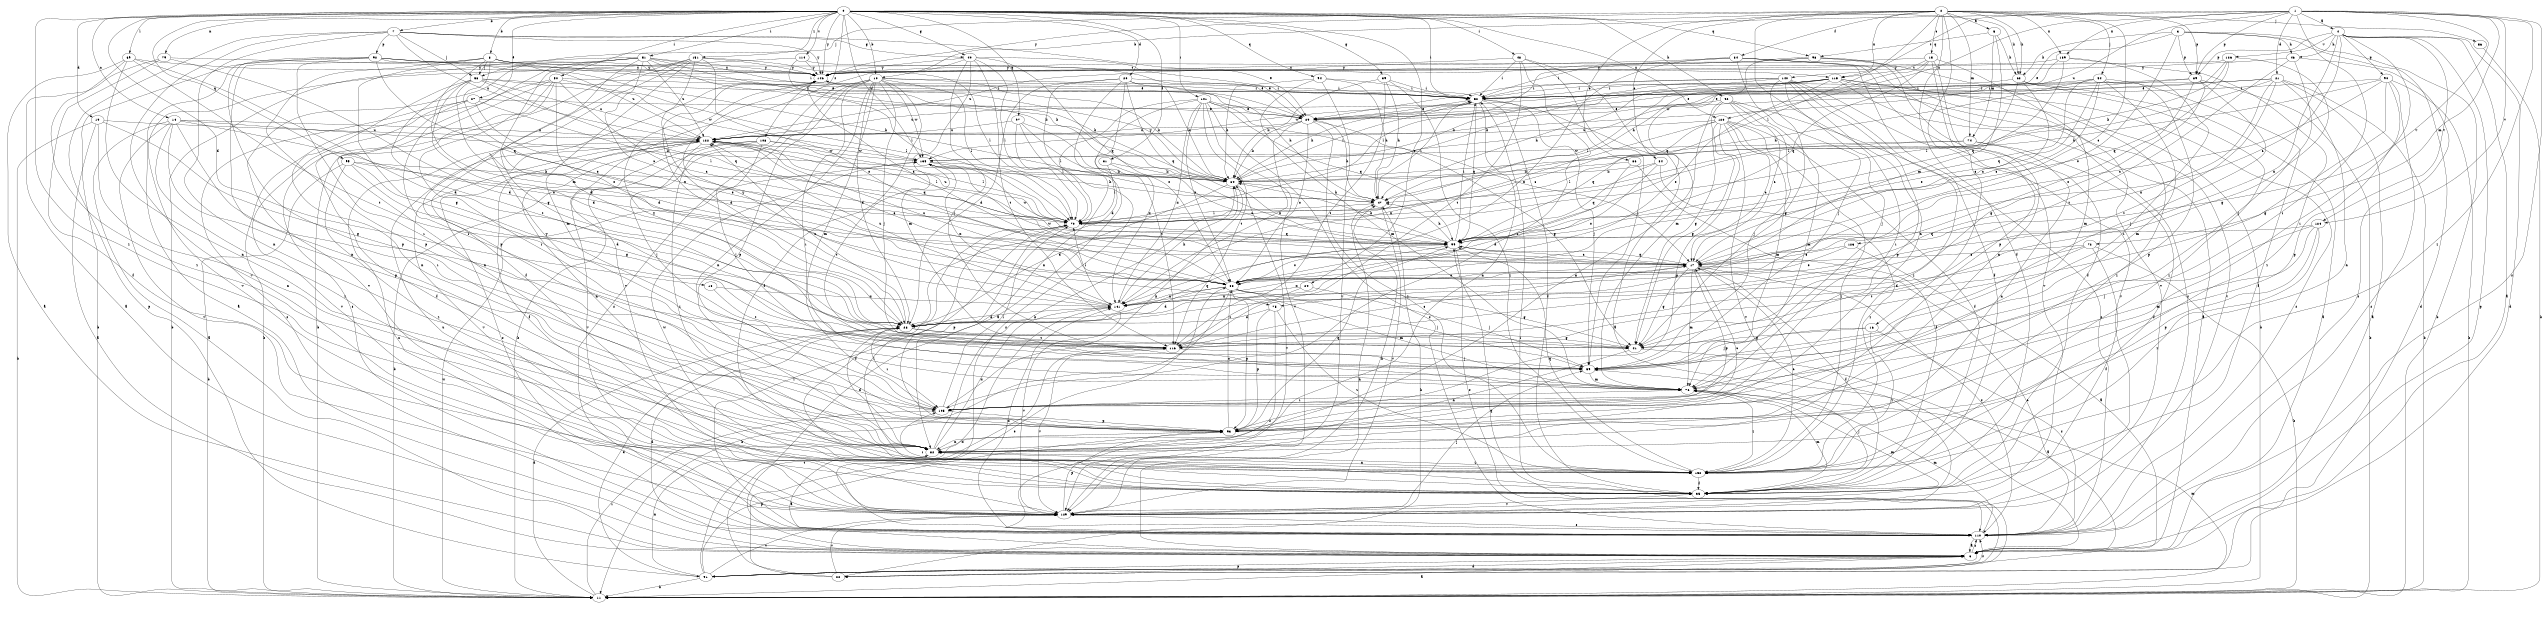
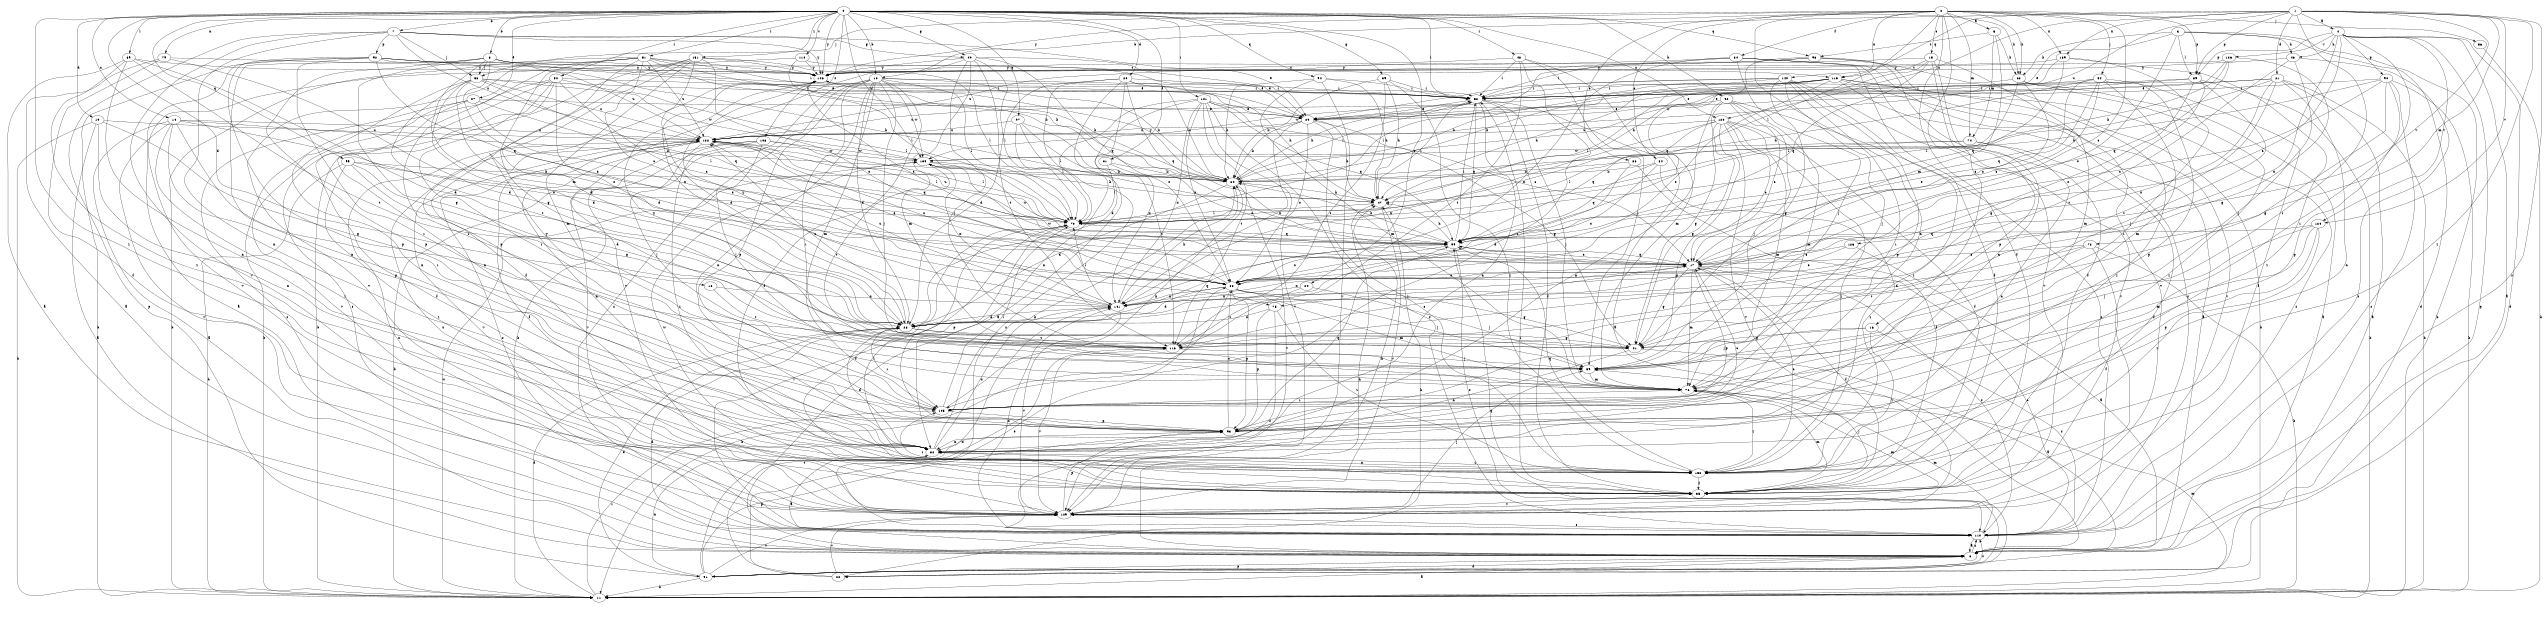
(2185, 58) -> (2185, 58)
(1578, 201) -> (1565, 242)
